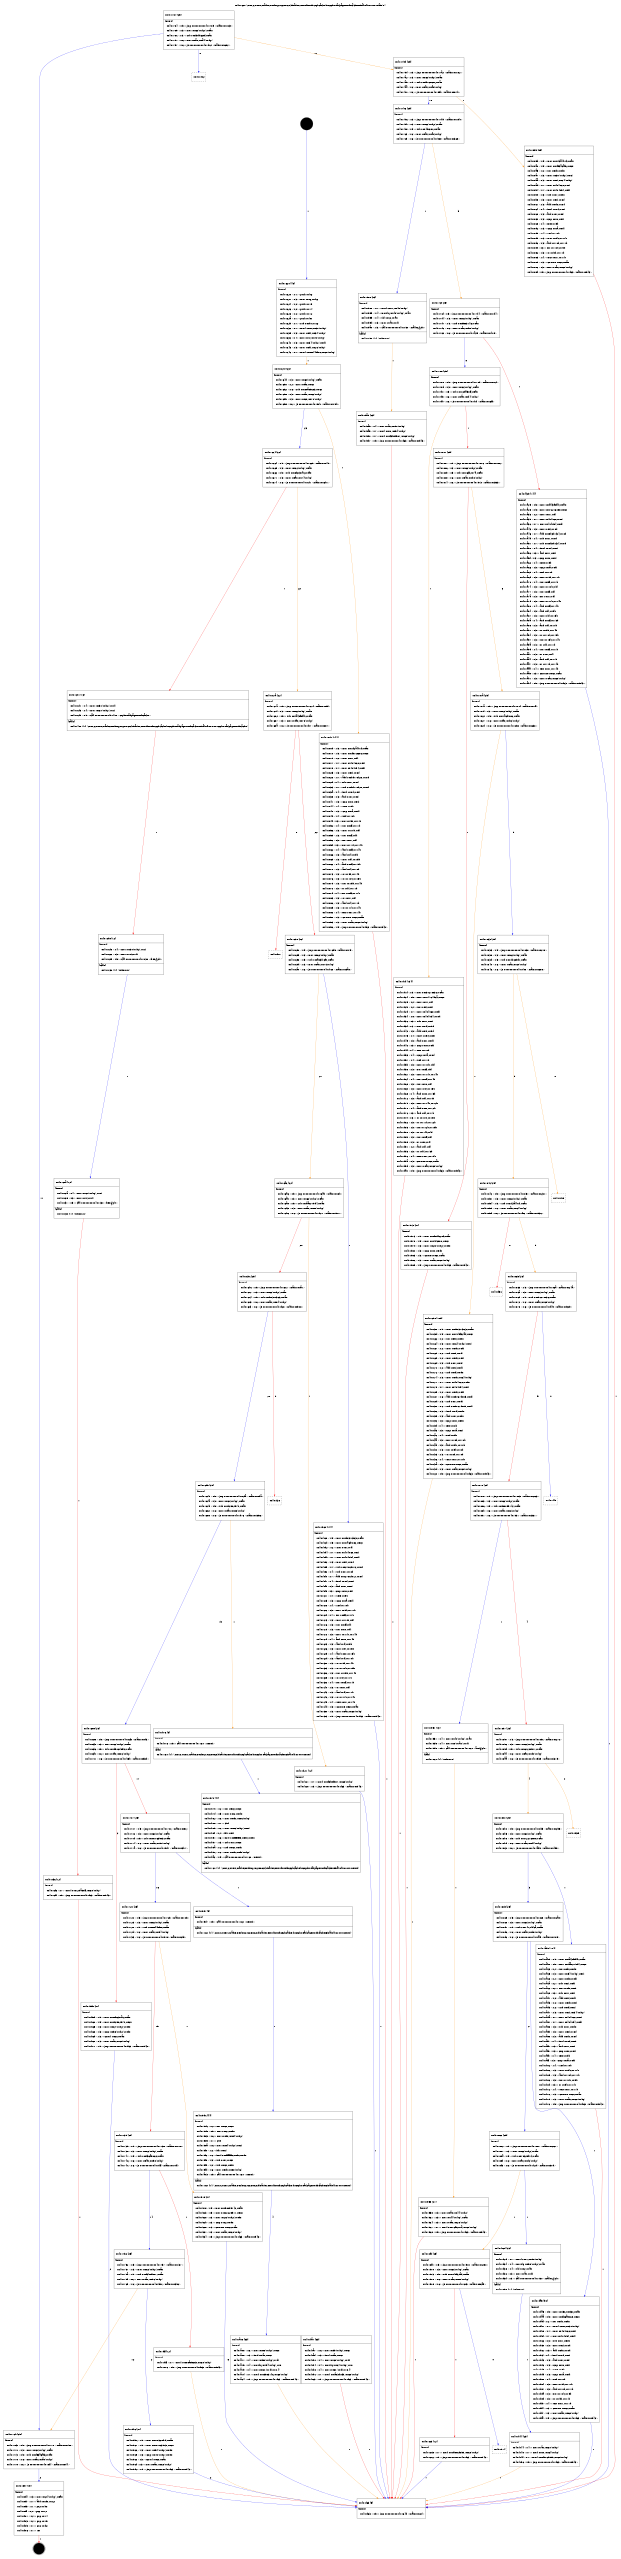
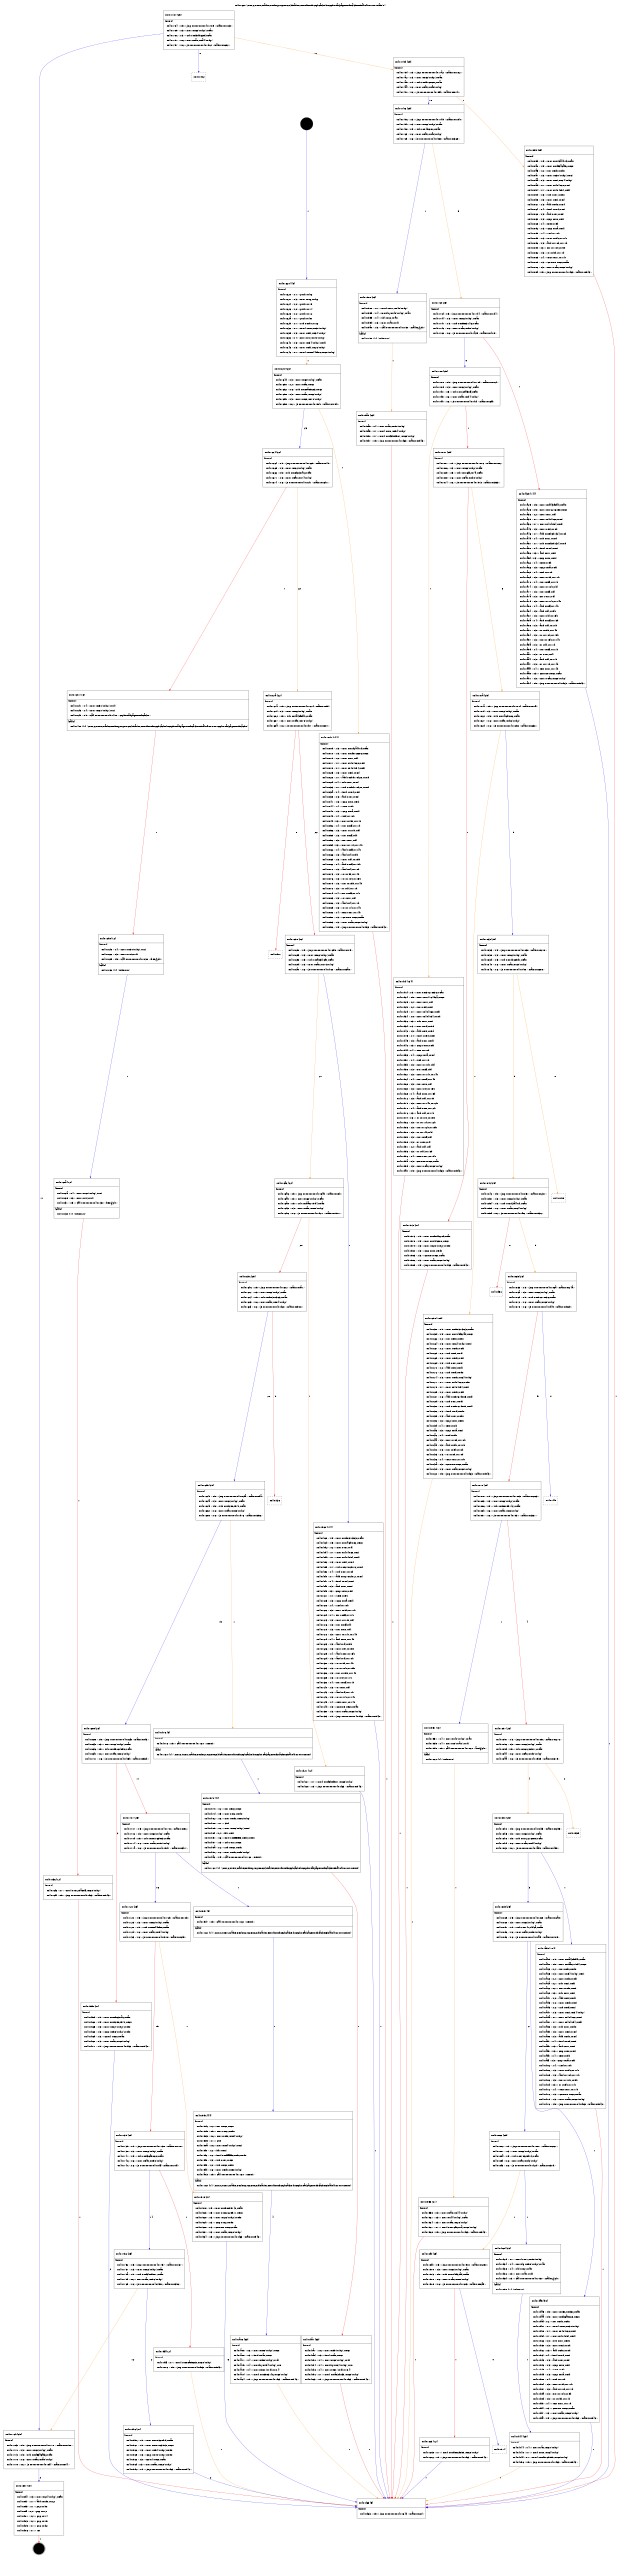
none -> (357, 2100)
